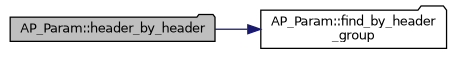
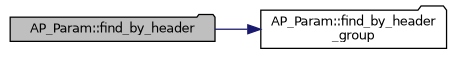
(113, 29) -> (113, 29)
